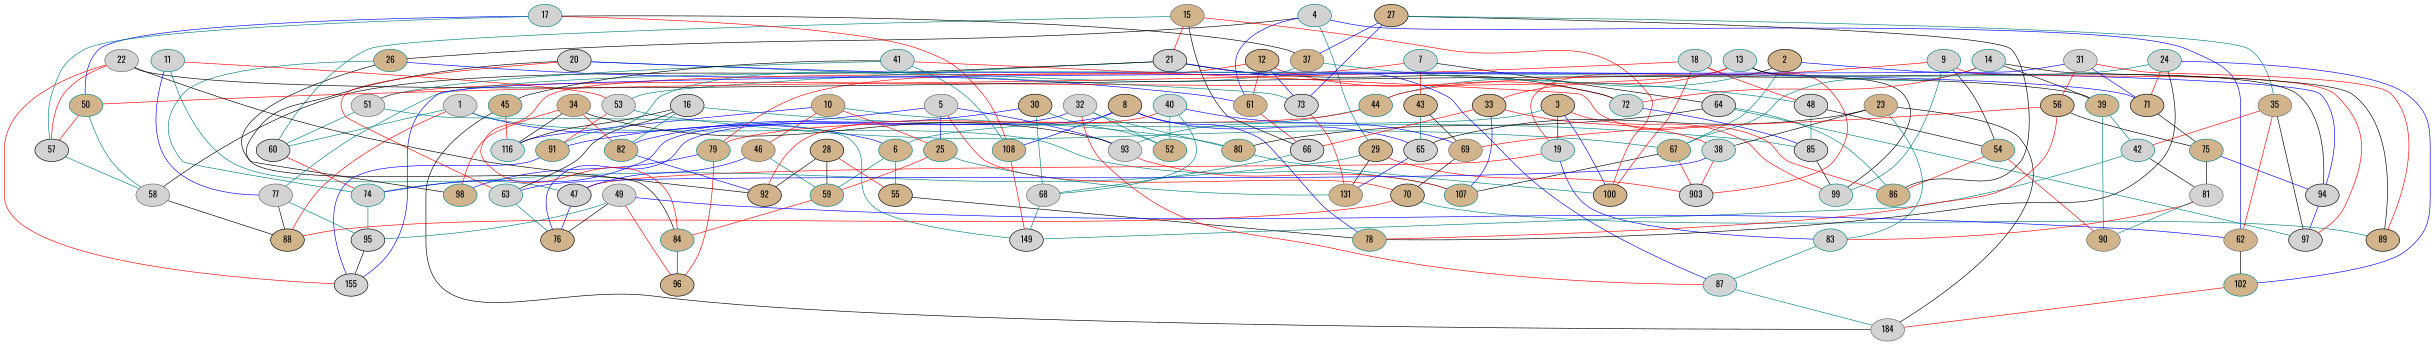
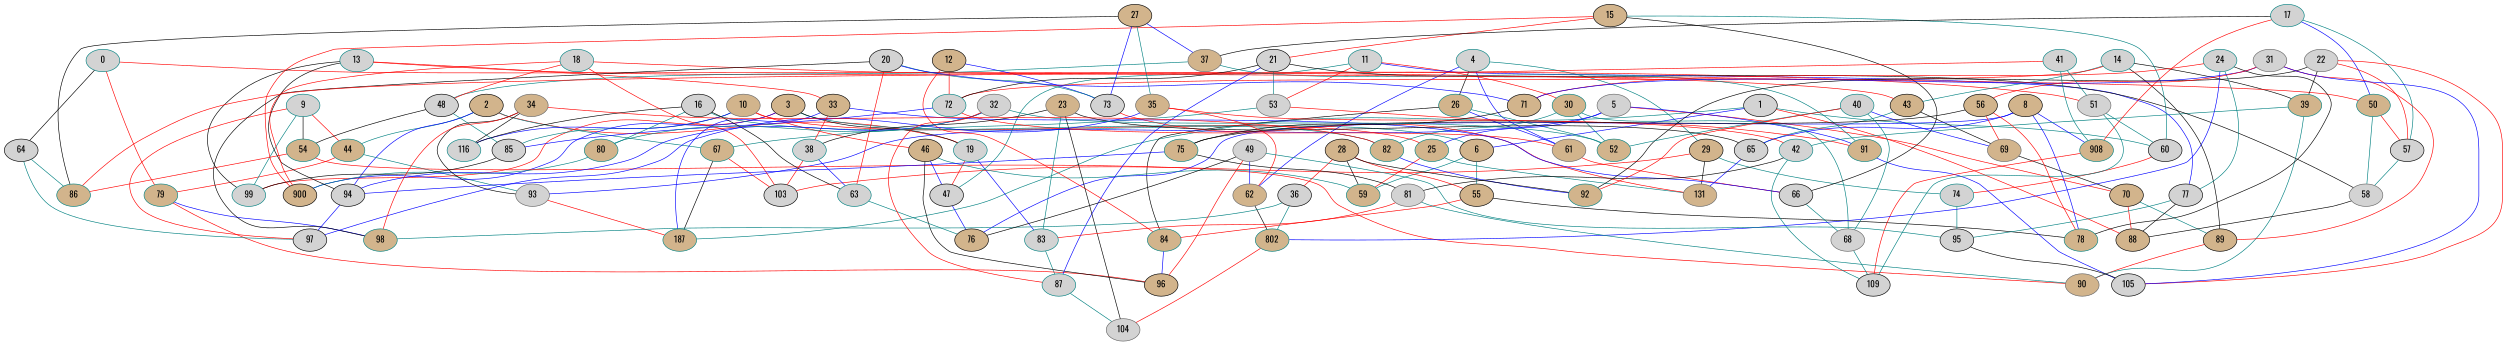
(1187, 16) -> (1610, 16)
(1421, 60) -> (103, 60)
(1256, 83) -> (1257, 133)
none -> (1509, 84)
(1776, 103) -> (1968, 92)
(460, 105) -> (1760, 105)
(505, 105) -> none
(1035, 105) -> (1569, 105)
(170, 116) -> (1537, 125)
(826, 122) -> (1478, 128)
(1478, 125) -> none
(1361, 137) -> (1319, 122)
(669, 140) -> (685, 137)
(758, 150) -> (925, 150)
(896, 150) -> (1477, 150)
(1009, 150) -> (2097, 150)
(2290, 173) -> (669, 155)
(276, 195) -> (2186, 195)
(765, 195) -> (1585, 195)
none -> (1295, 195)
(1461, 195) -> (680, 240)
(1610, 195) -> (300, 195)
(1696, 195) -> (781, 195)
(758, 216) -> (1377, 213)
(1026, 240) -> (1873, 285)
none -> (2150, 259)
none -> (998, 261)
(351, 285) -> (2128, 285)
(2241, 285) -> (1272, 240)
(1888, 330) -> (1123, 330)
